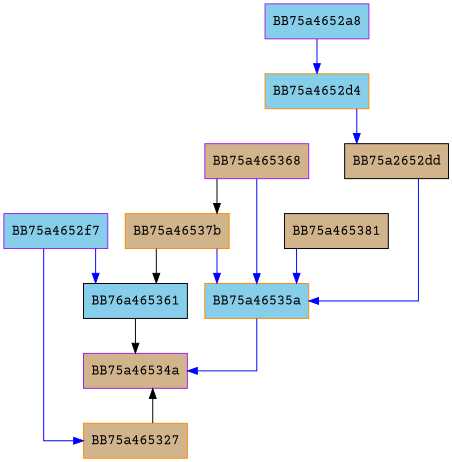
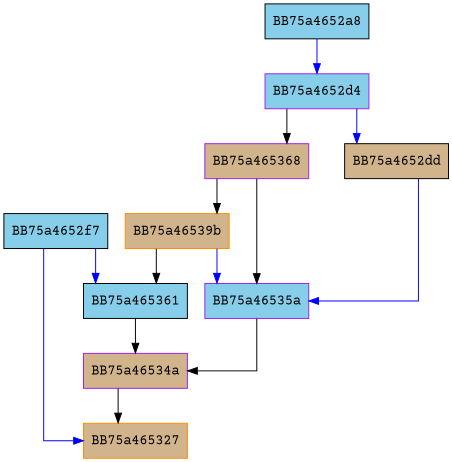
(317, 21) -> (317, 21)
(317, 91) -> (317, 91)
none -> (287, 121)
(397, 161) -> (397, 161)
(257, 226) -> (257, 226)
(56, 231) -> (56, 231)
(177, 231) -> (177, 231)
(336, 231) -> none
(135, 301) -> (135, 301)
(257, 301) -> (257, 301)
(253, 371) -> (253, 371)
(153, 411) -> (118, 401)
